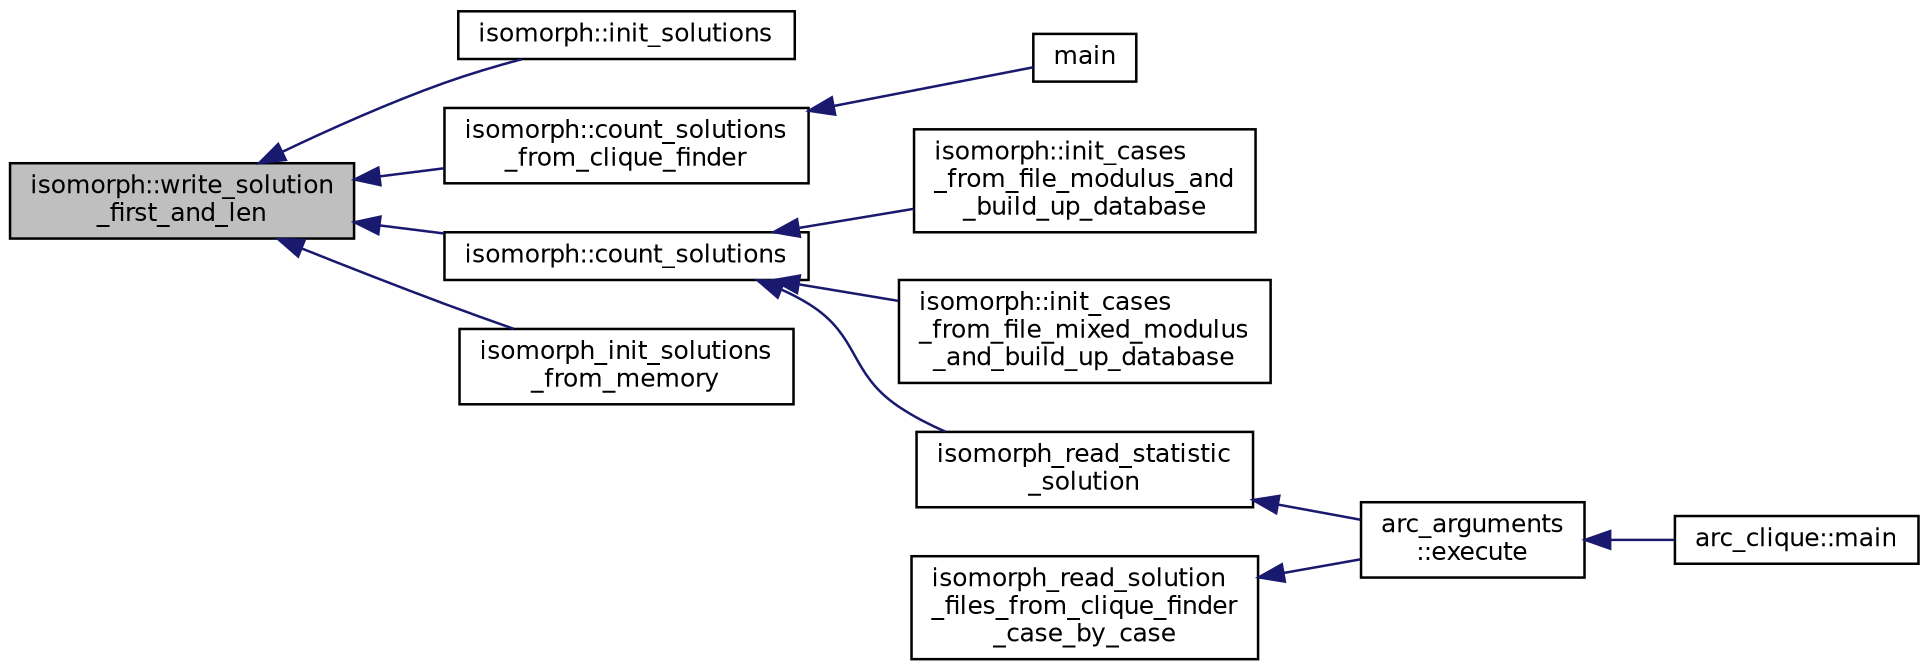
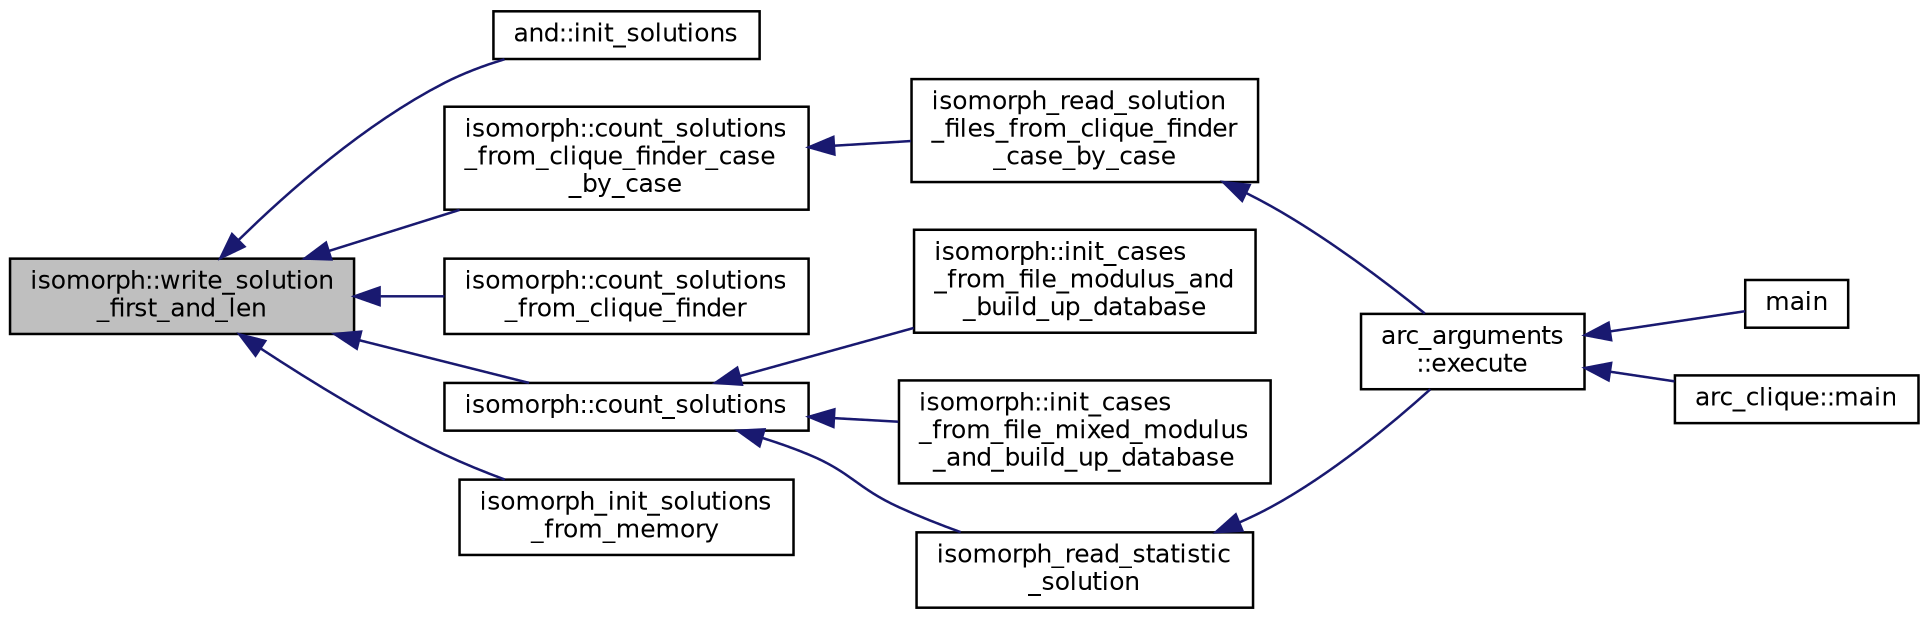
(627, 35) -> (627, 35)
(933, 87) -> (1678, 321)
none -> (627, 158)
